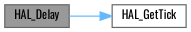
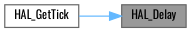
(85, 16) -> (94, 16)
